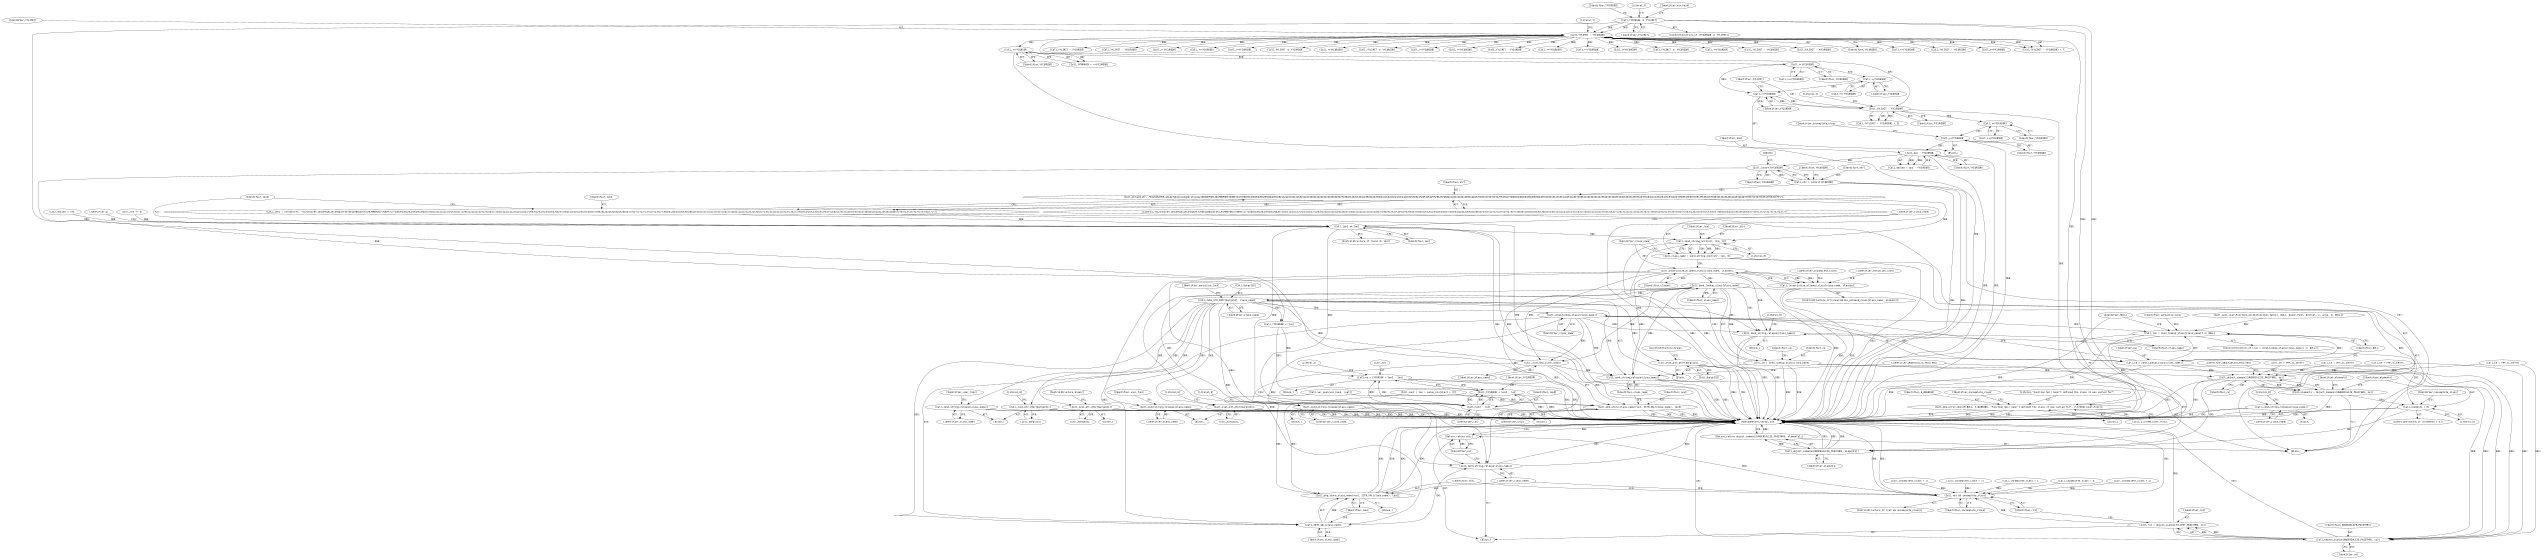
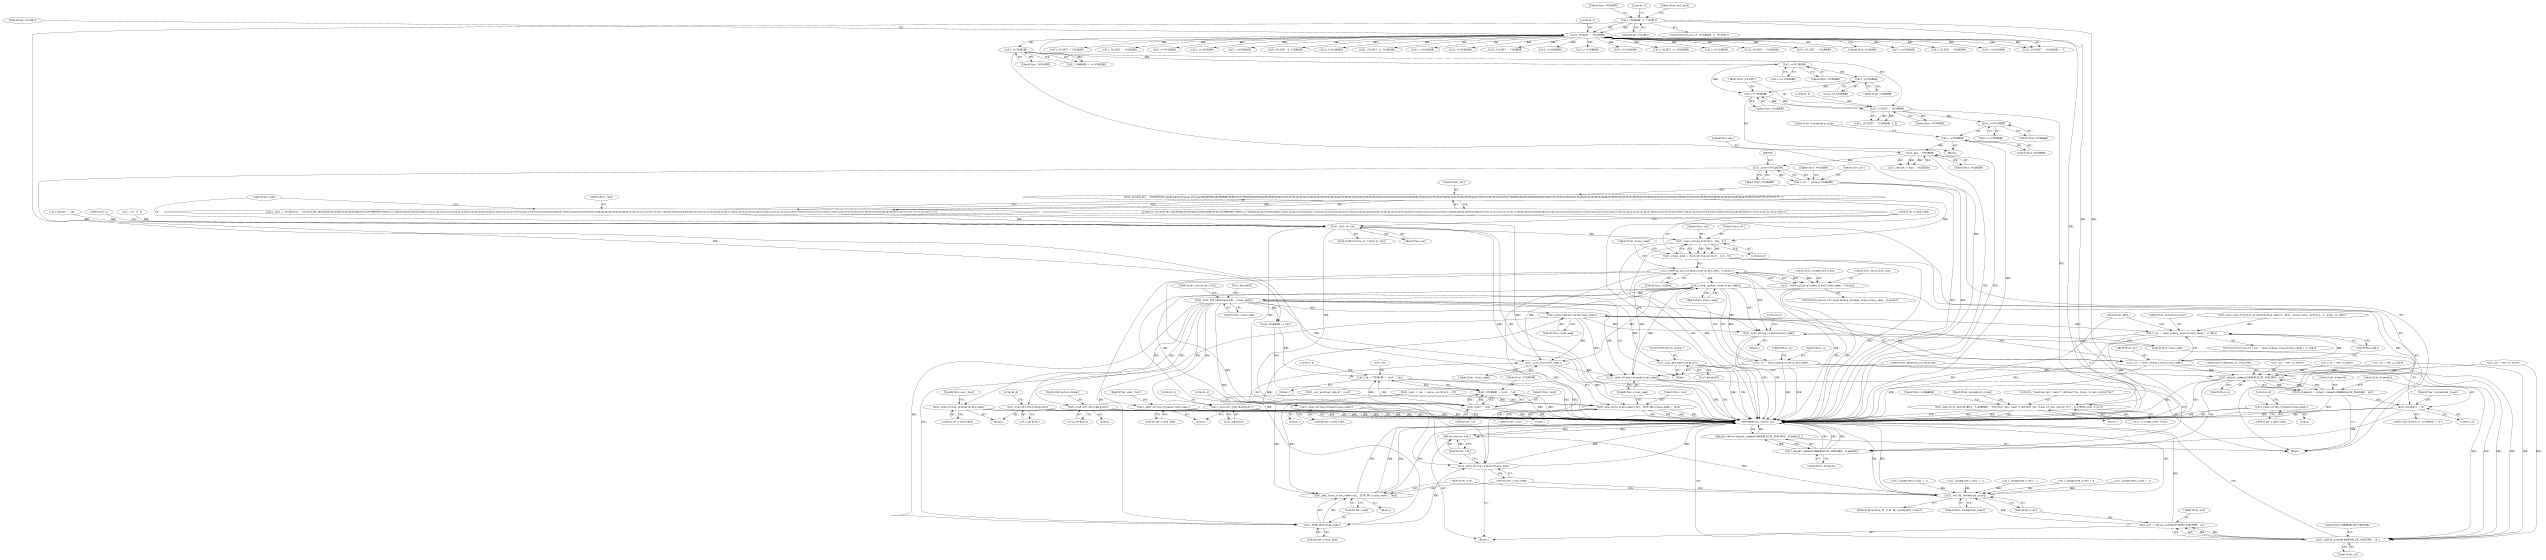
(1331, 392) -> (1329, 392)
